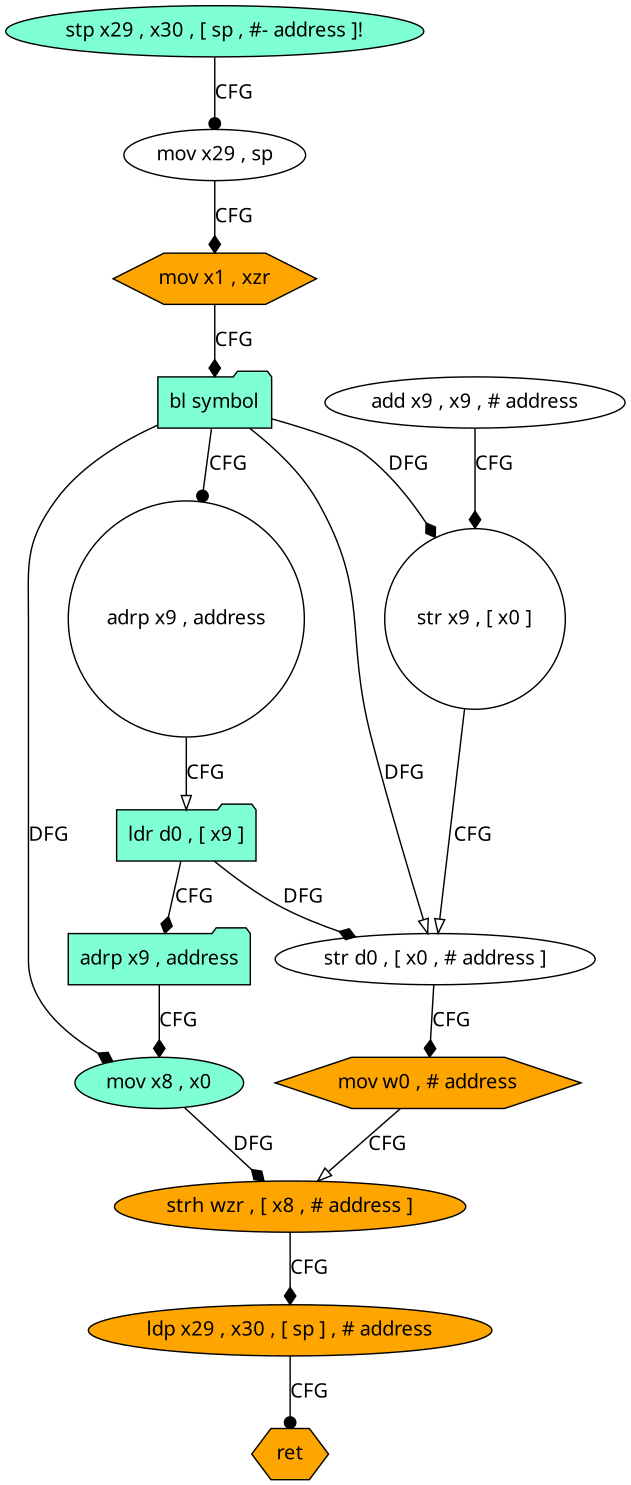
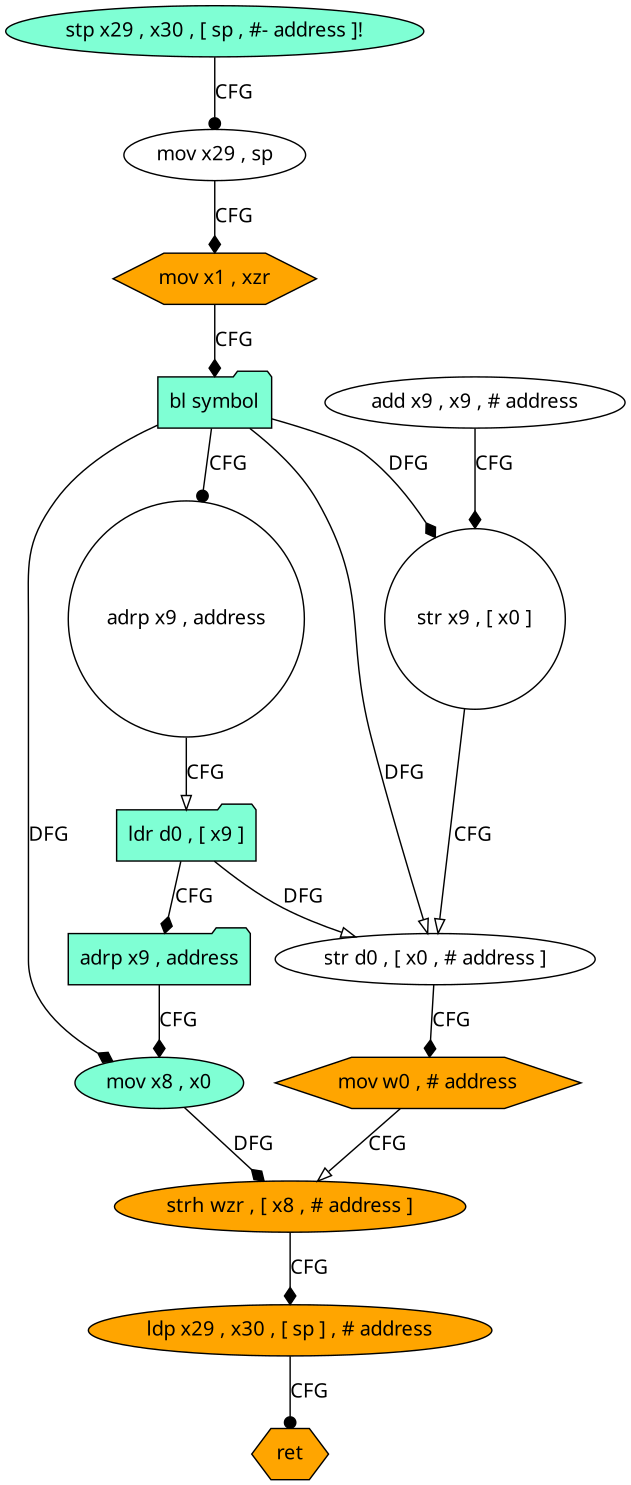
(274, 903) -> (274, 903)
